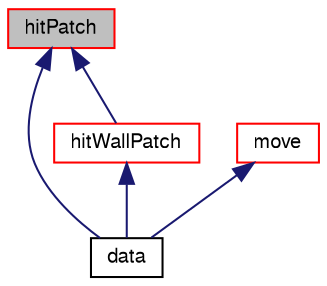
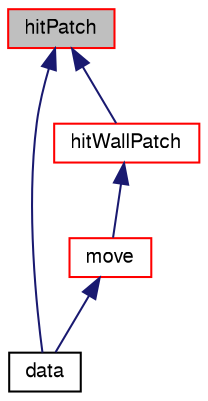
(127, 211) -> (117, 211)
